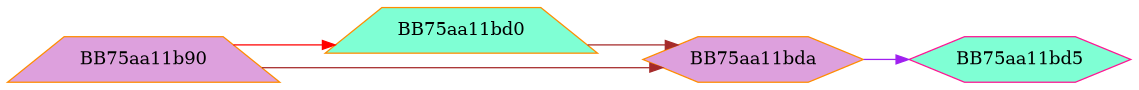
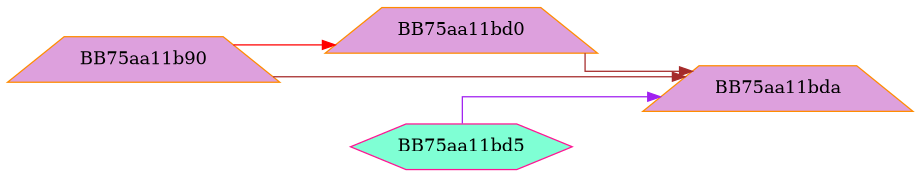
(461, 30) -> (461, 30)
(753, 59) -> (778, 89)
(880, 59) -> (542, 97)
